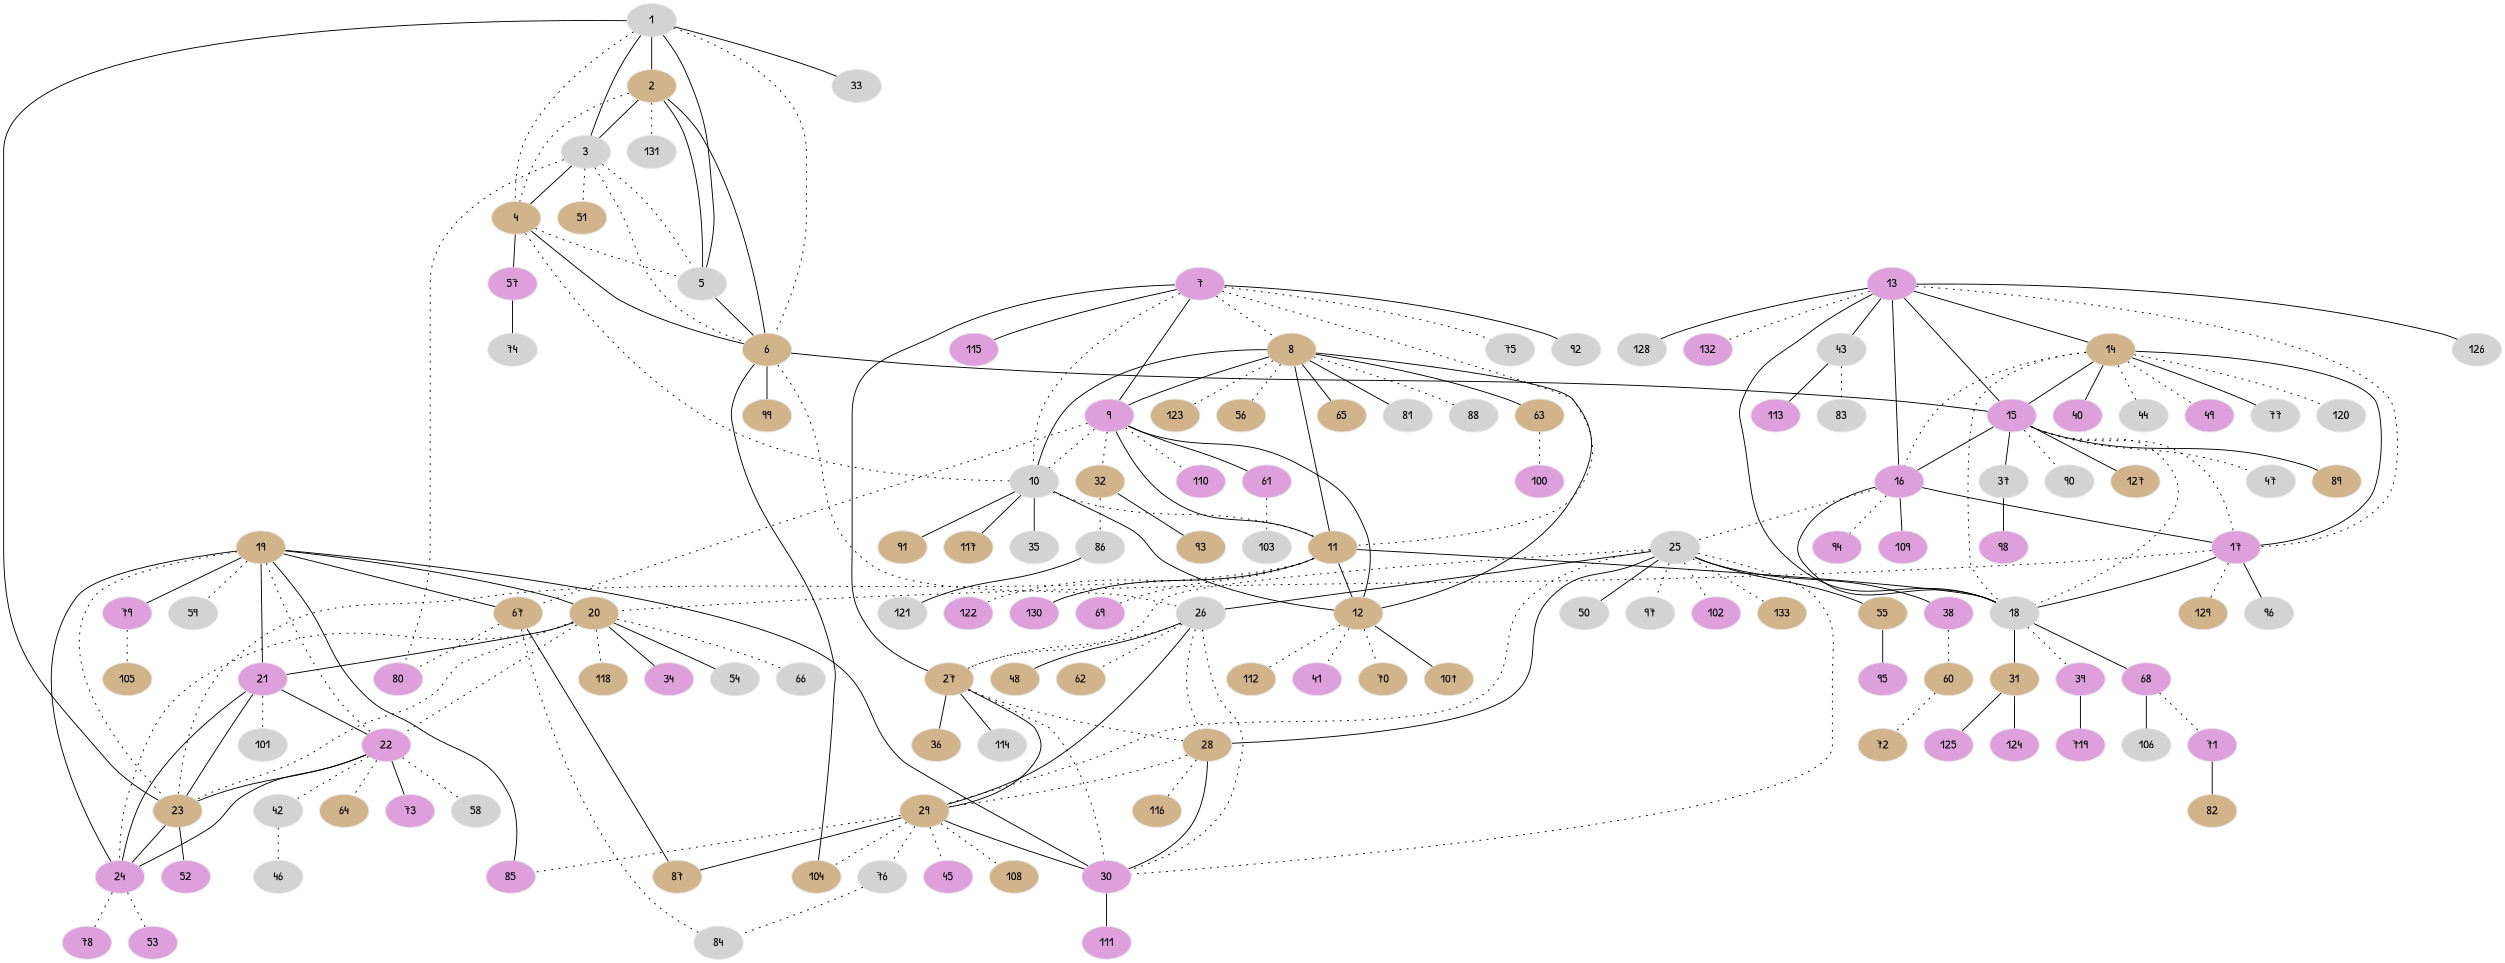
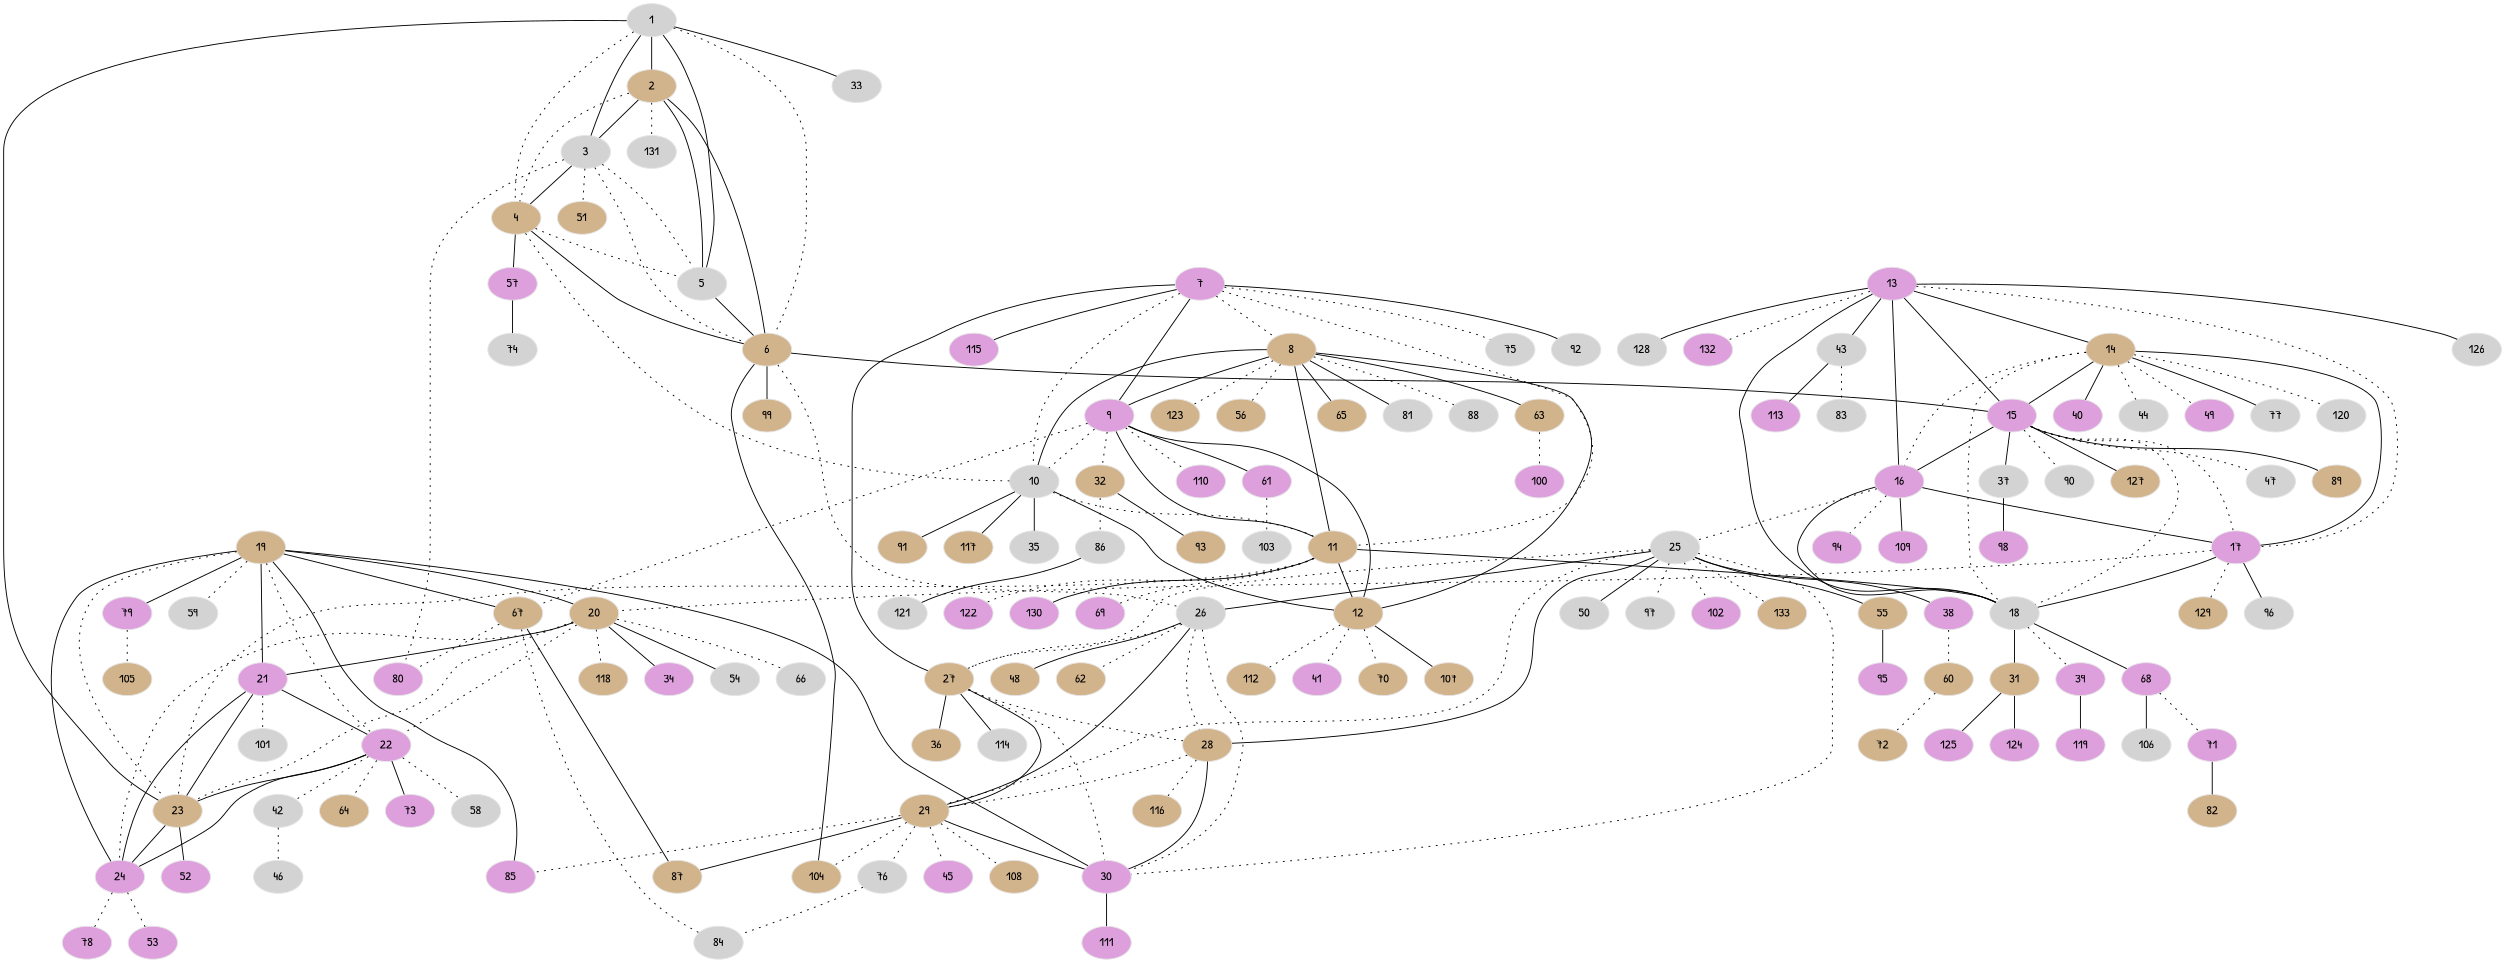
(2080, 745) -> (2080, 745)
